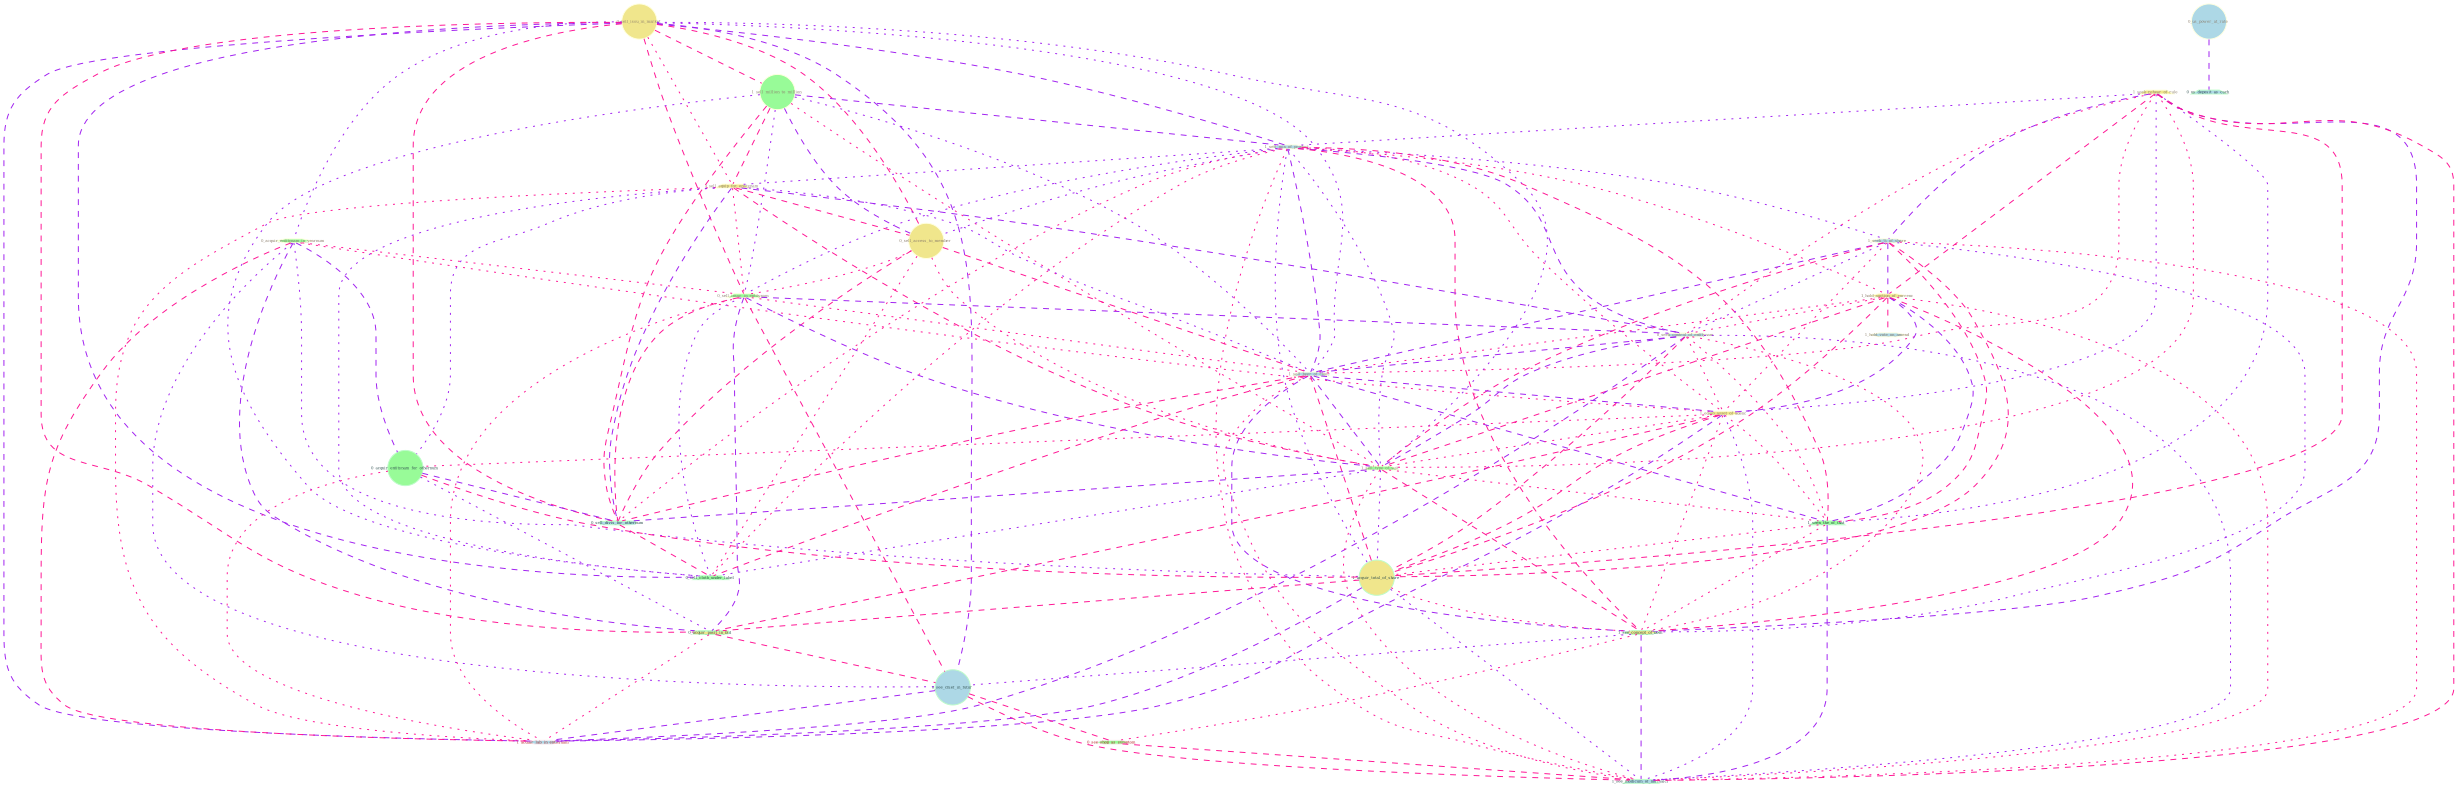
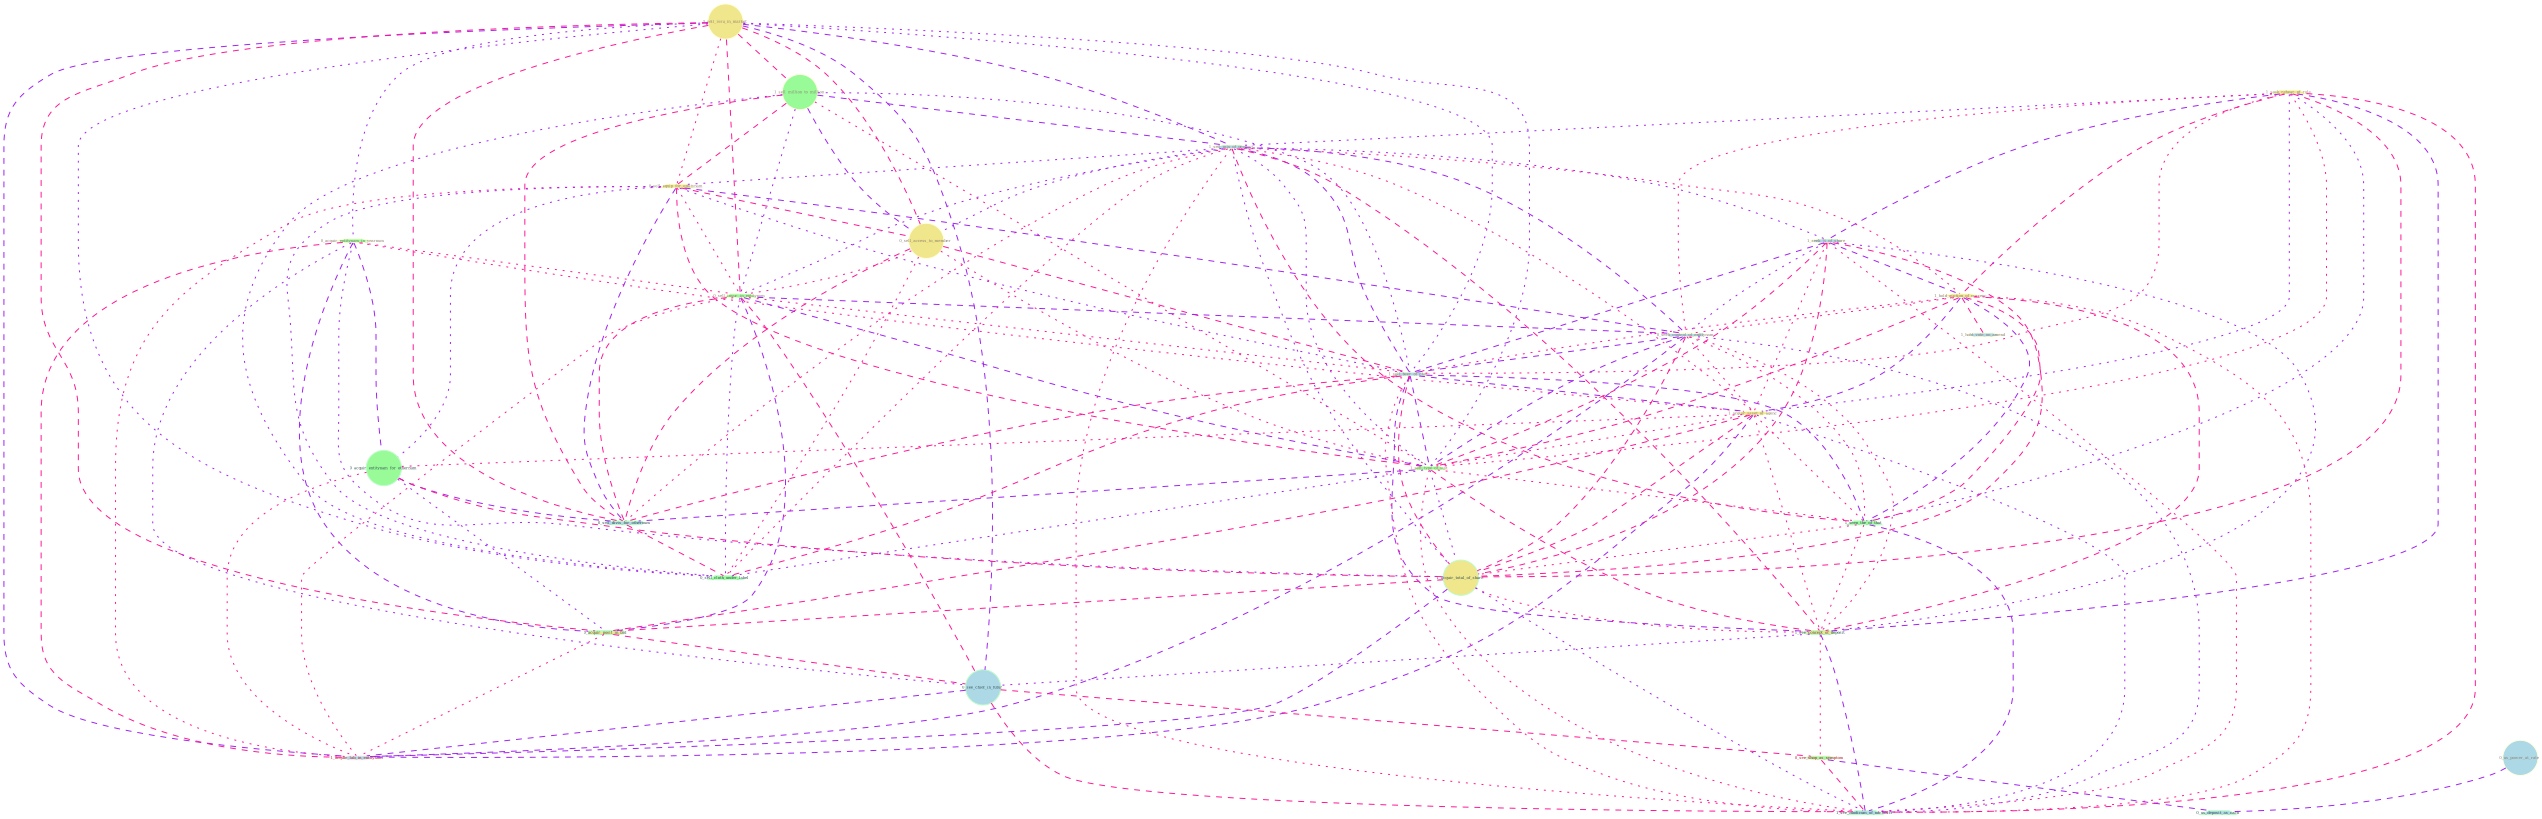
(80, 304) -> (80, 267)
(1723, 413) -> (1754, 413)
(1641, 633) -> (1820, 633)
none -> (2010, 784)
